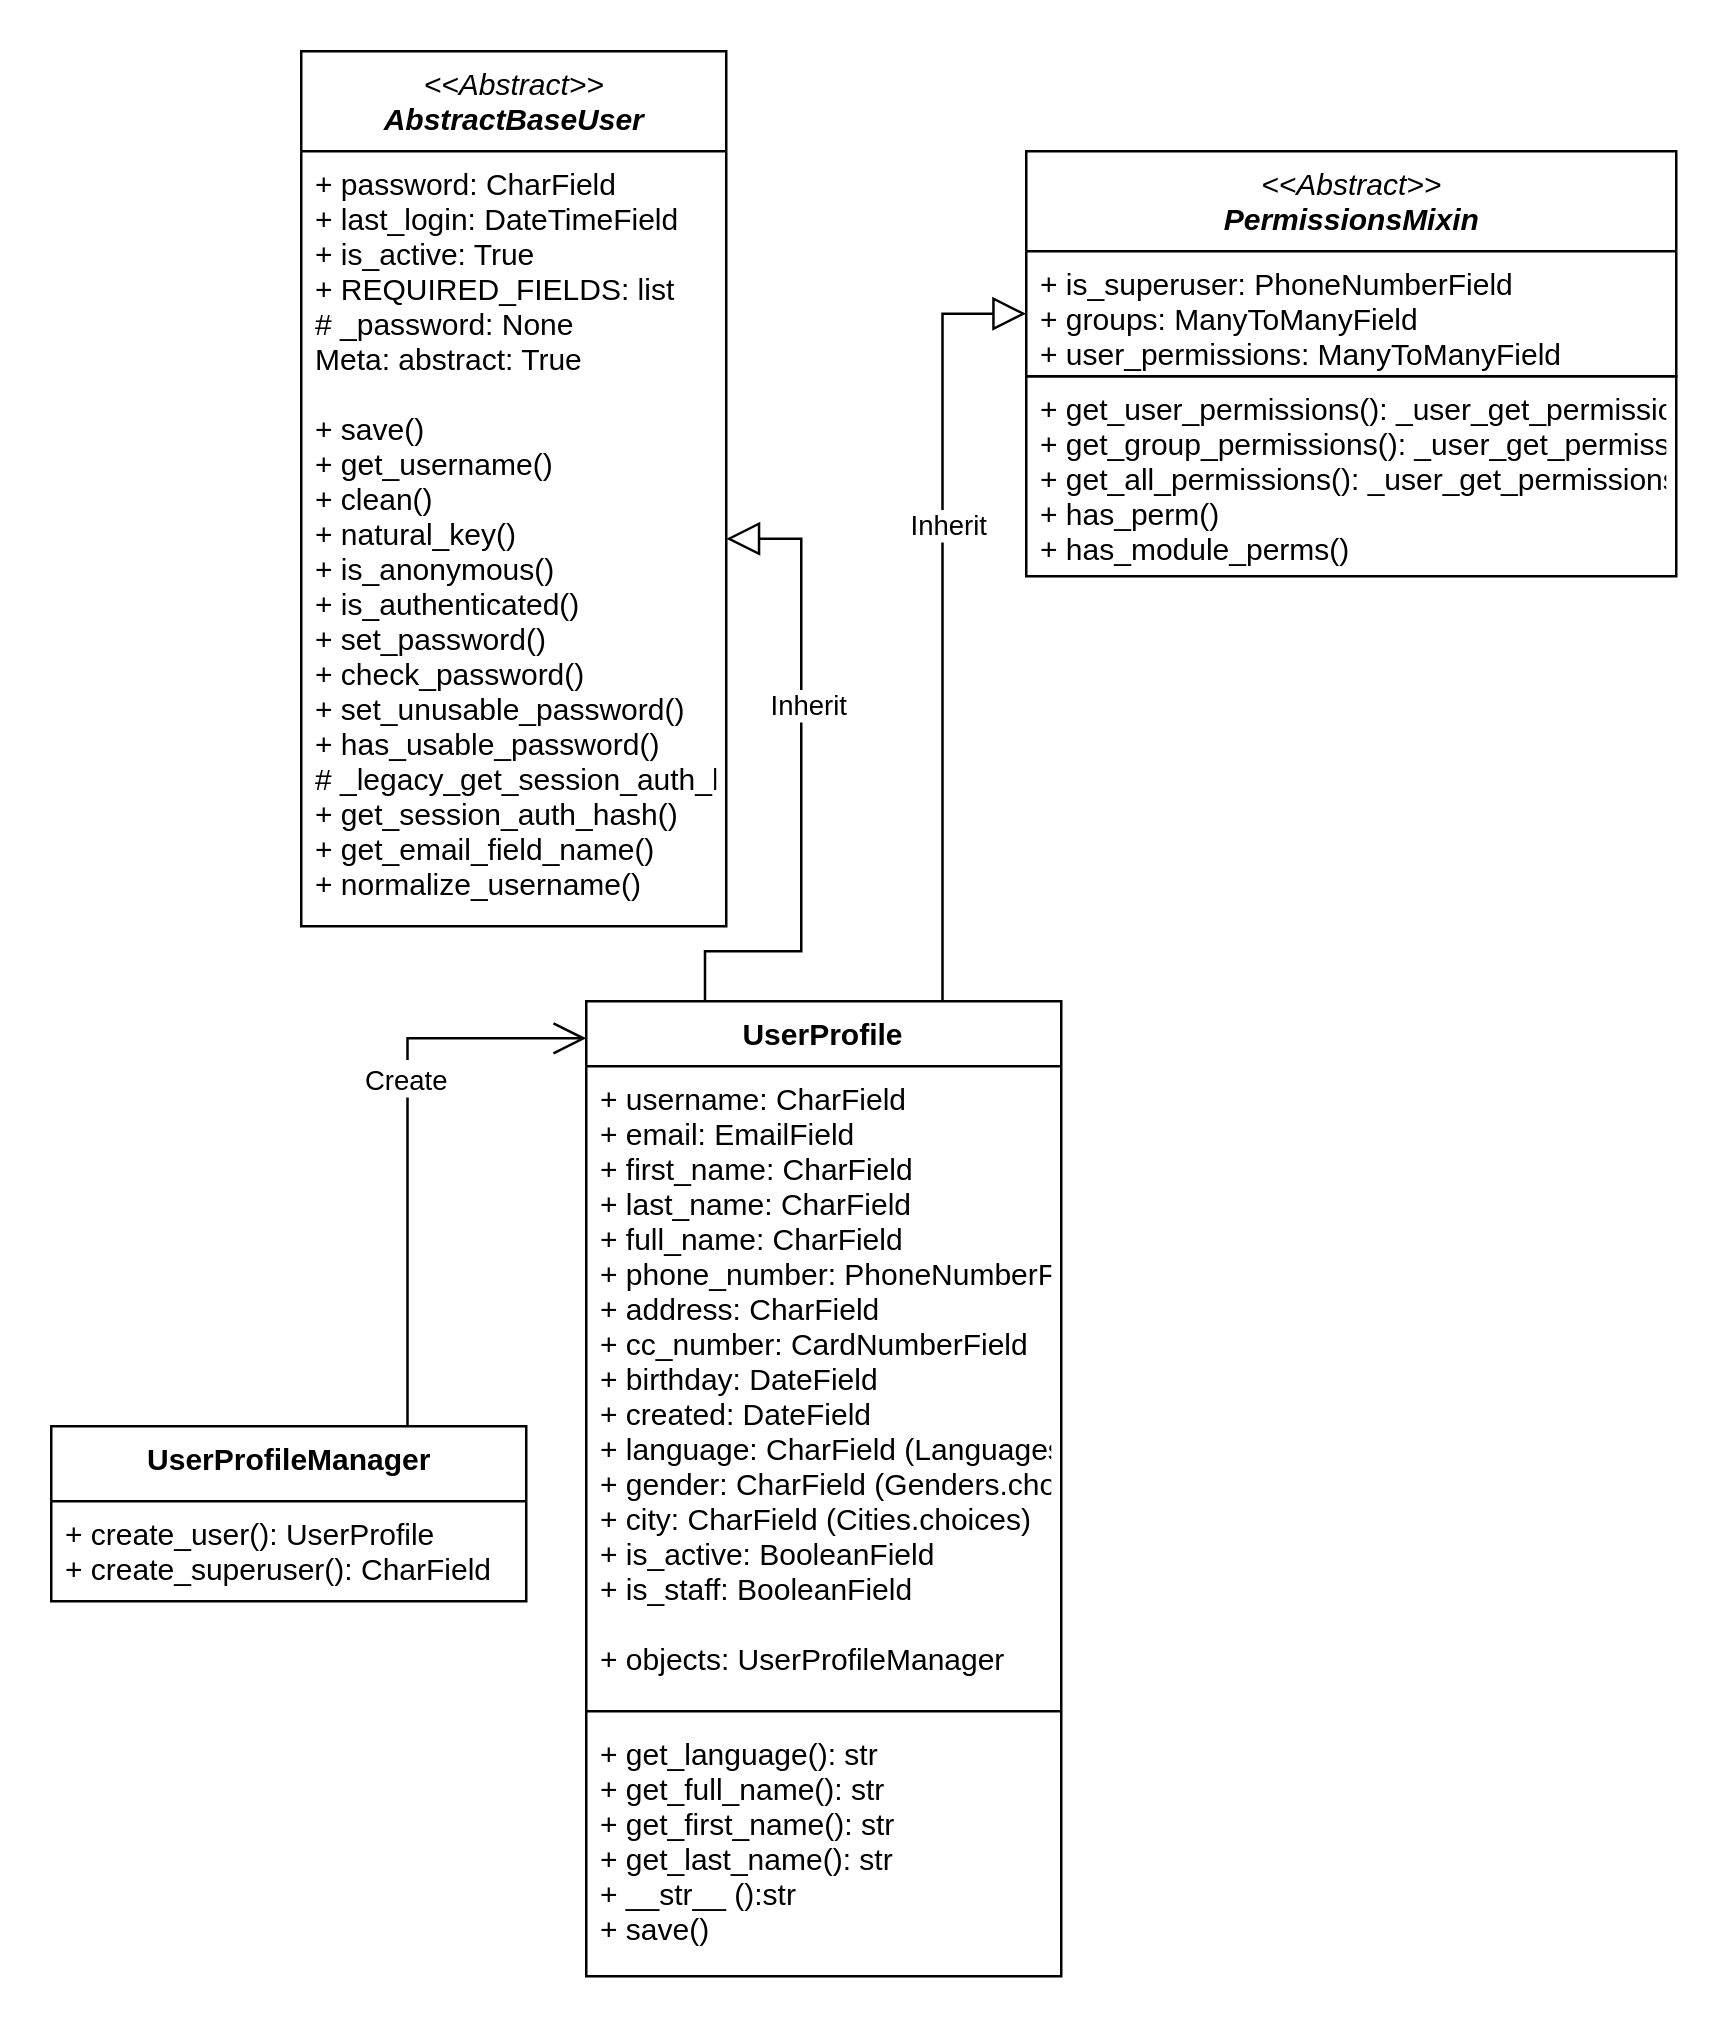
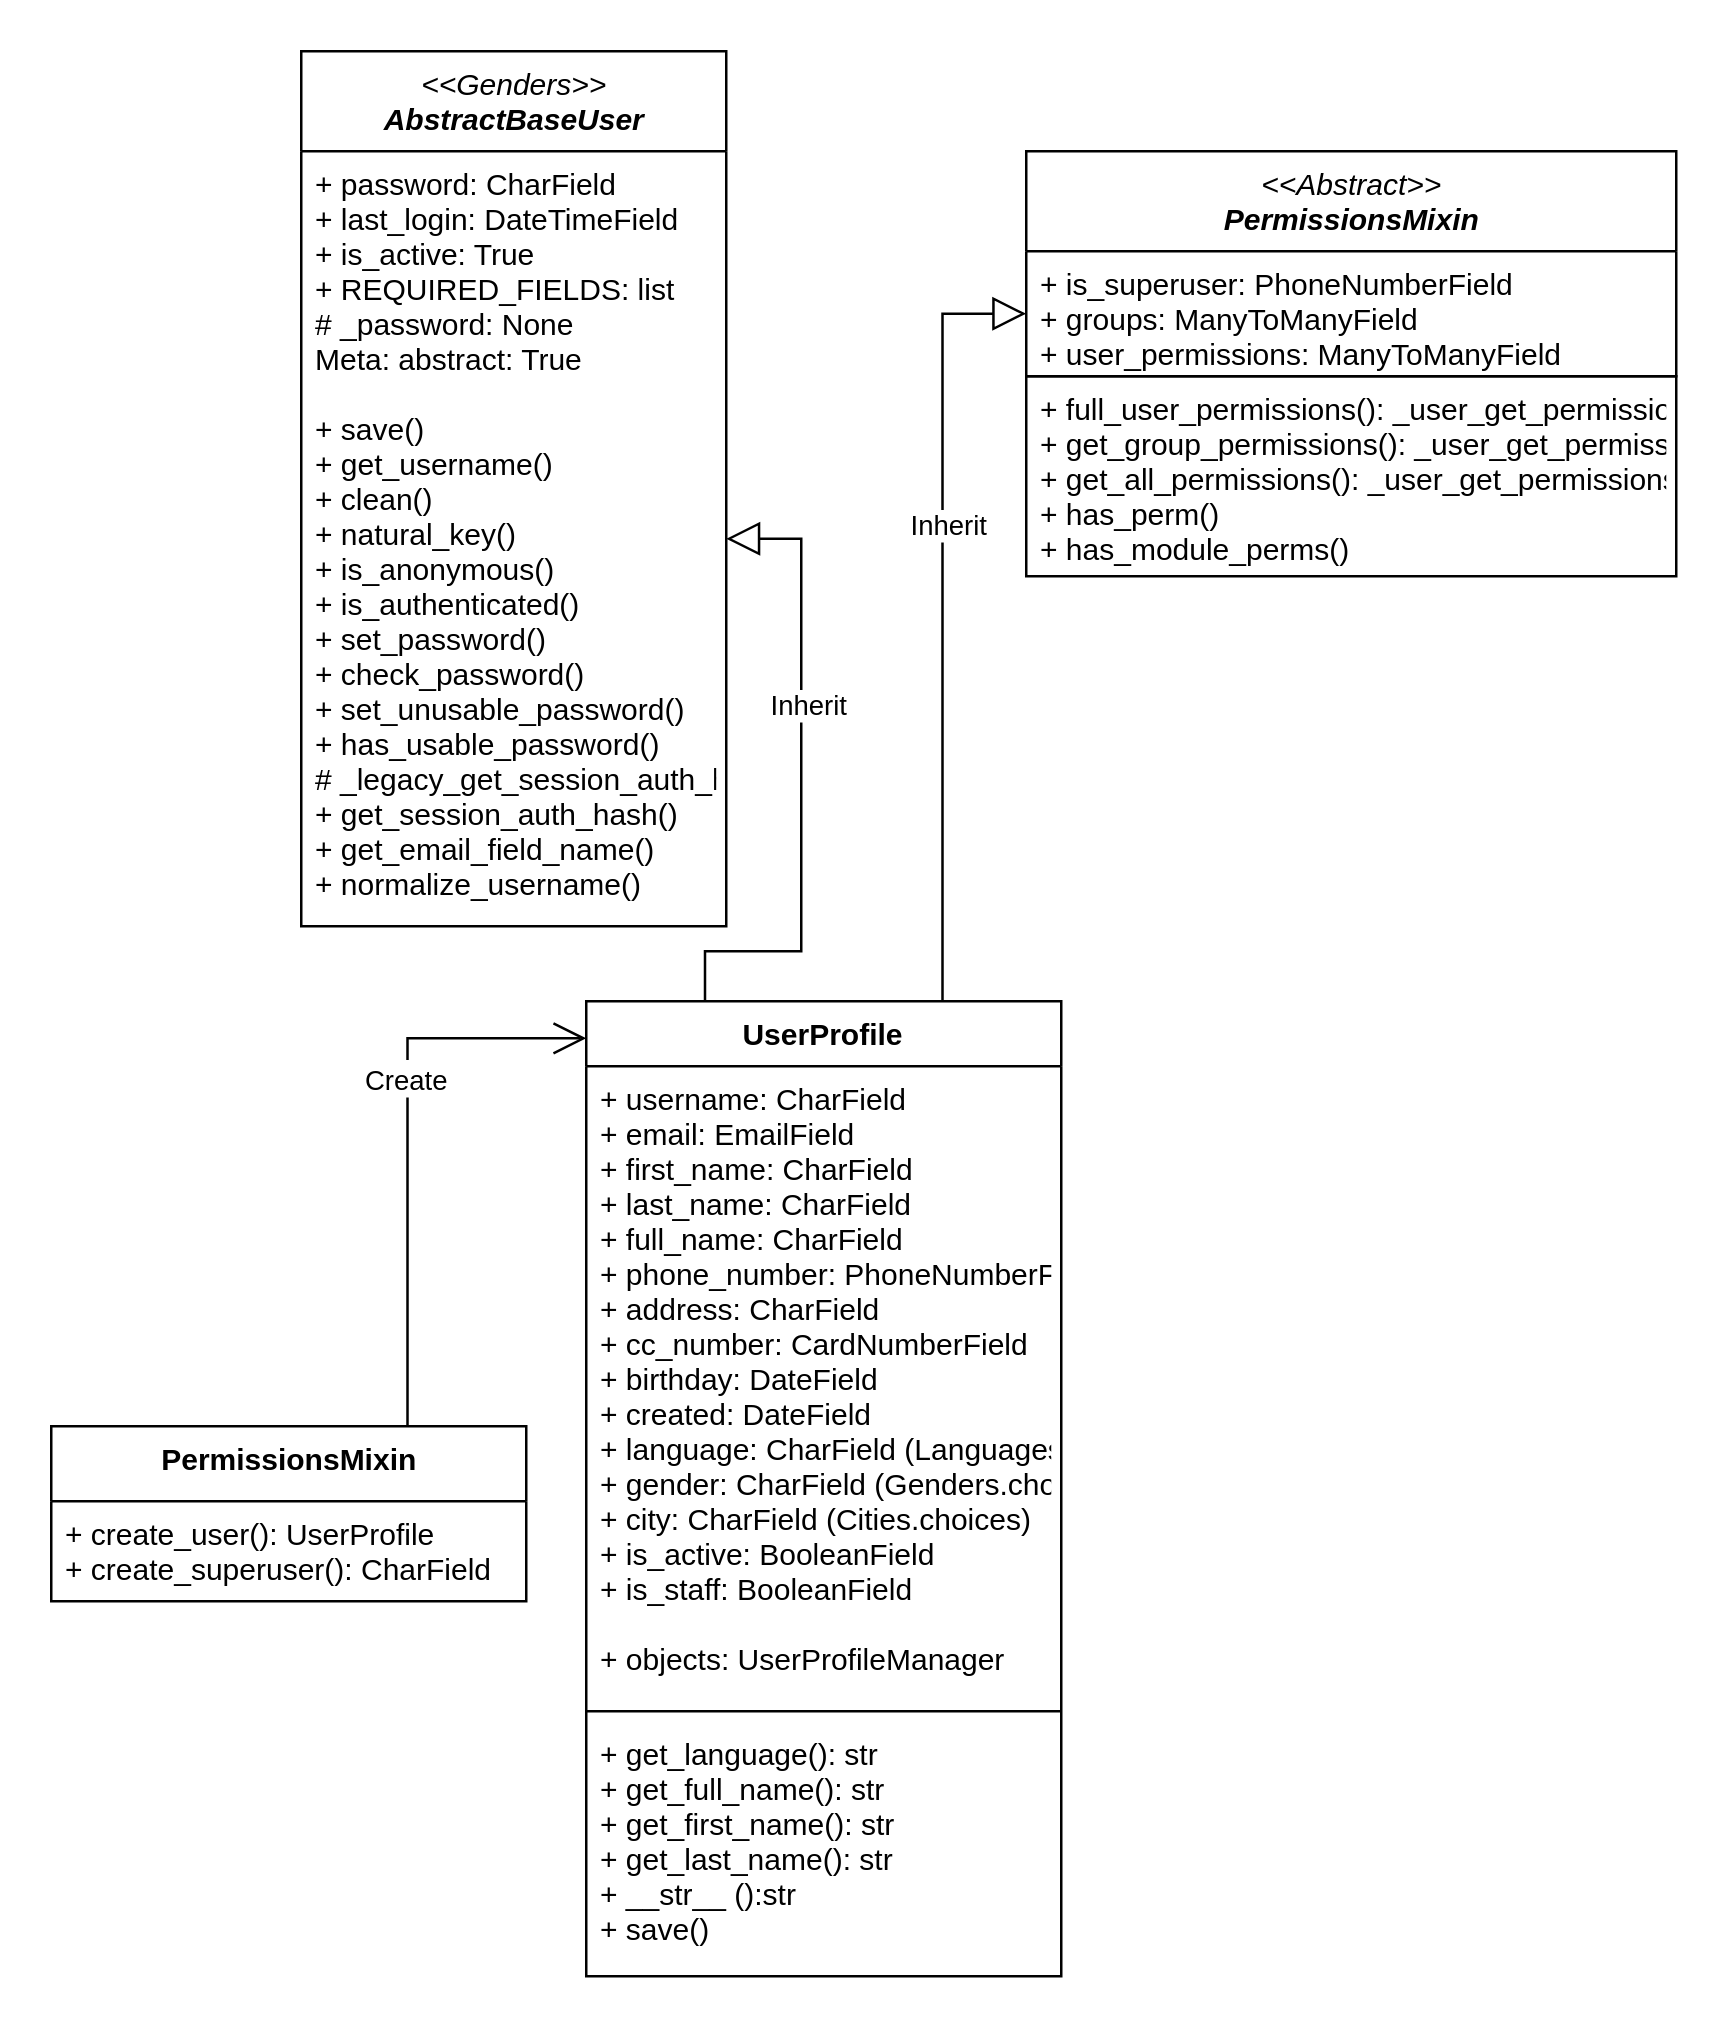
(515, 105) -> (515, 105)
(1411, 410) -> (1412, 410)
(290, 1462) -> (290, 1462)
